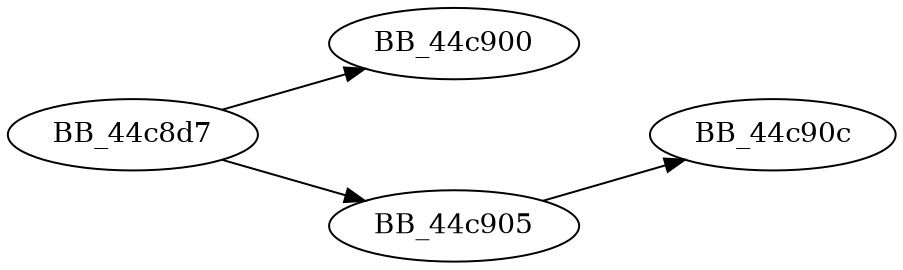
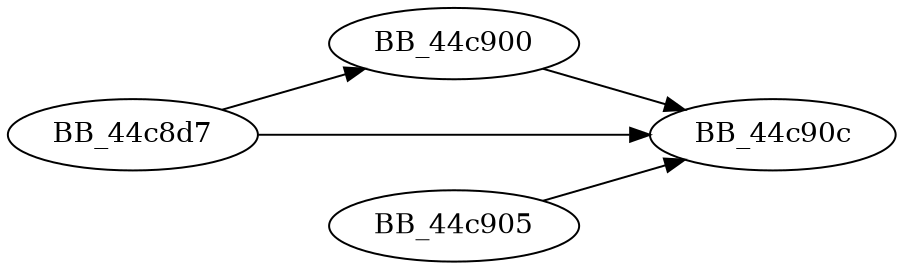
none -> (604, 87)
(284, 178) -> (444, 135)
